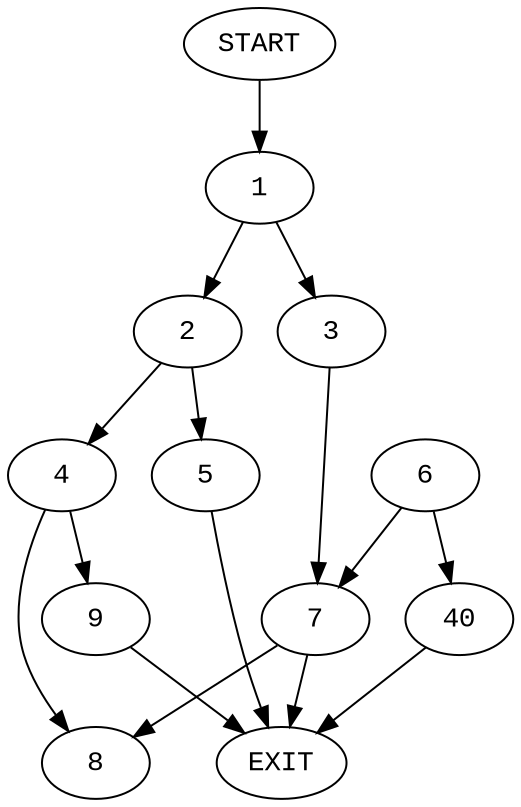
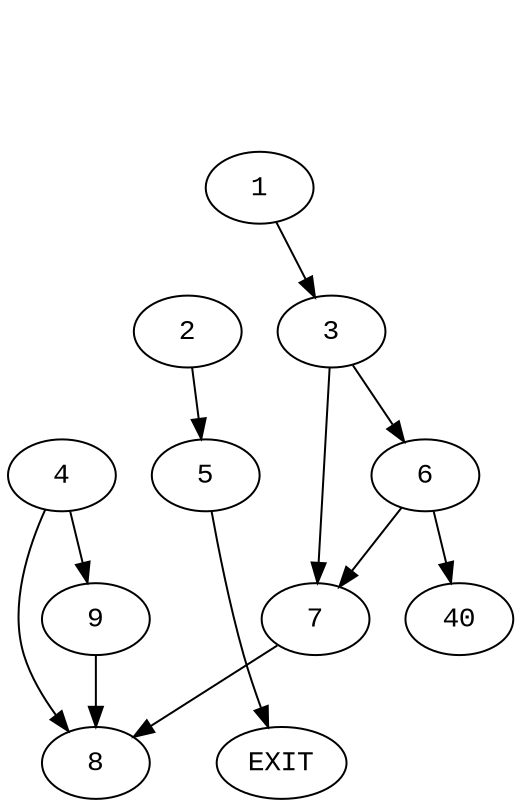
(260, 44) -> none
(228, 251) -> none
none -> (373, 395)
(132, 396) -> none
(301, 681) -> none
(179, 684) -> (96, 681)
(380, 684) -> none
